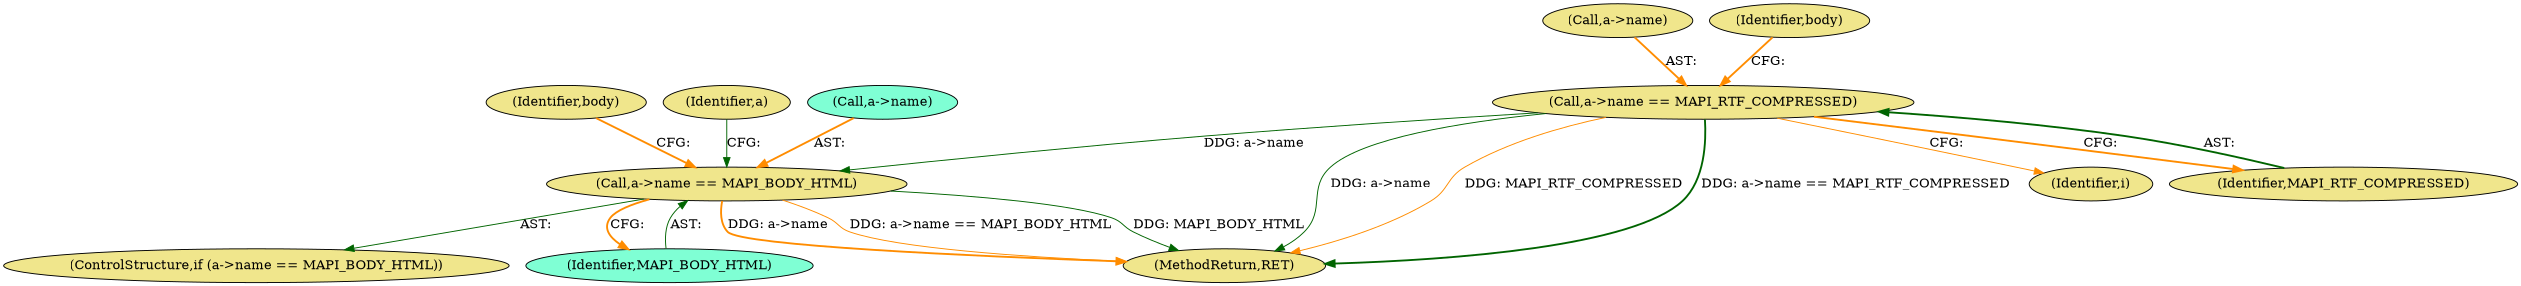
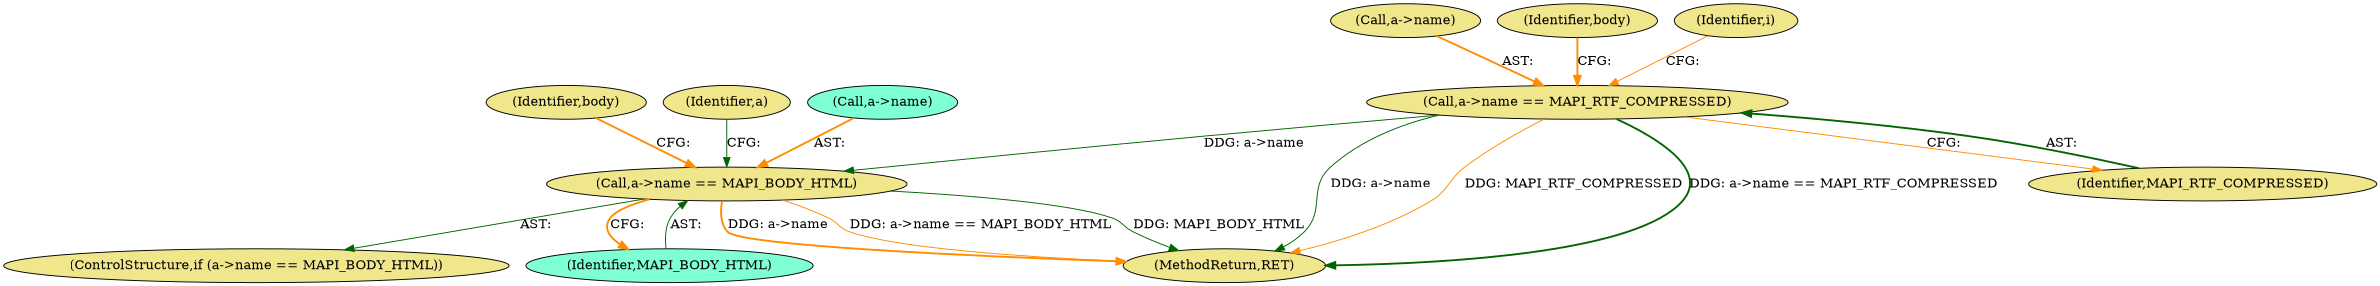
(2024, 143) -> (1888, 143)
(1906, 144) -> (1662, 59)
